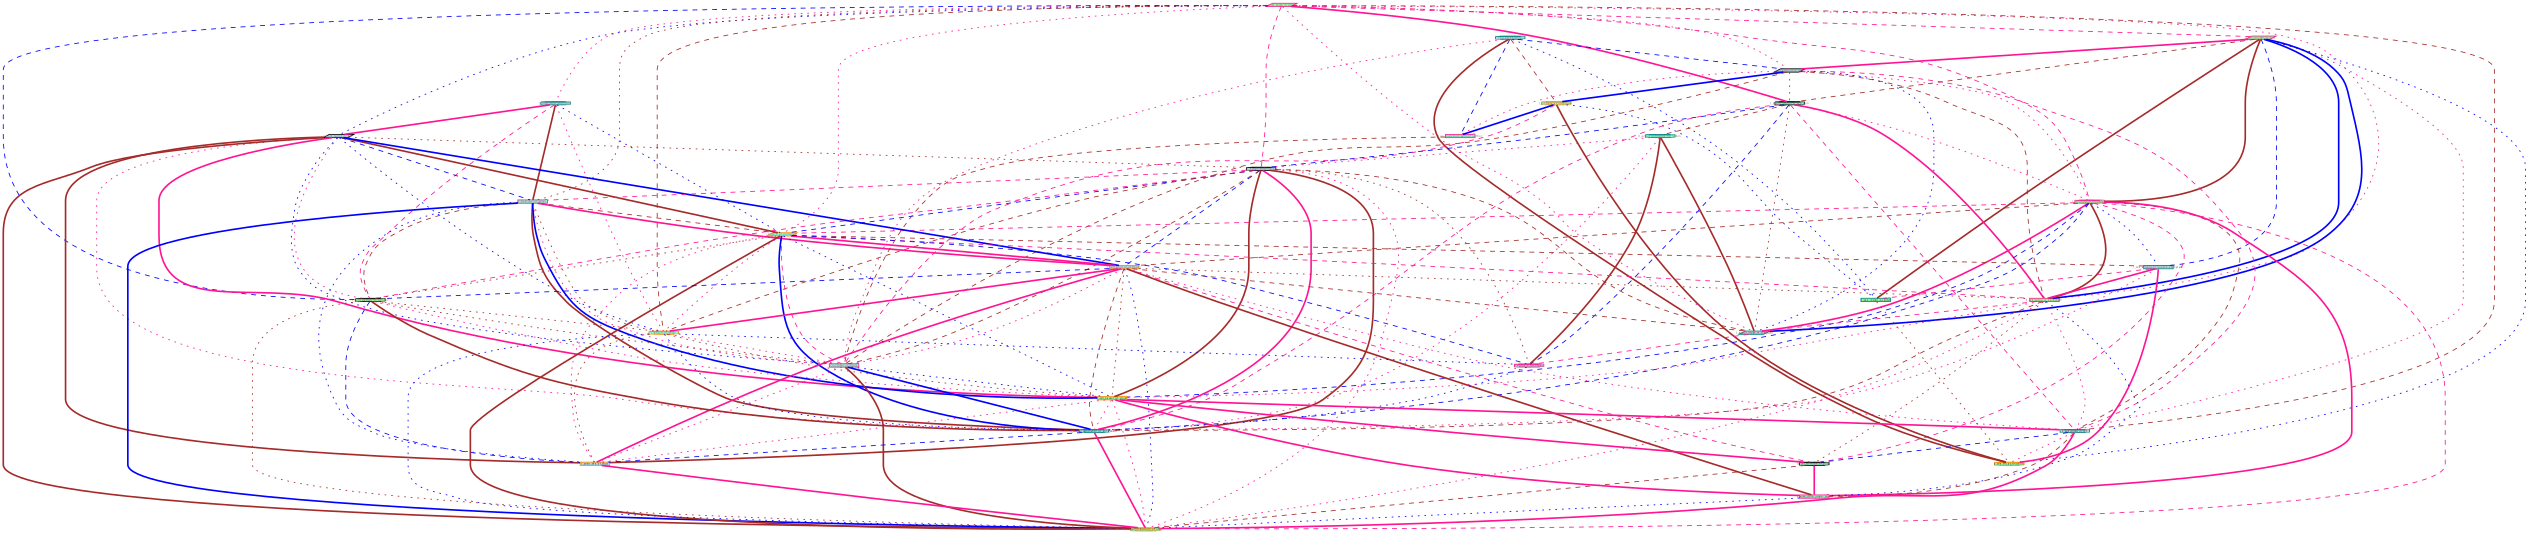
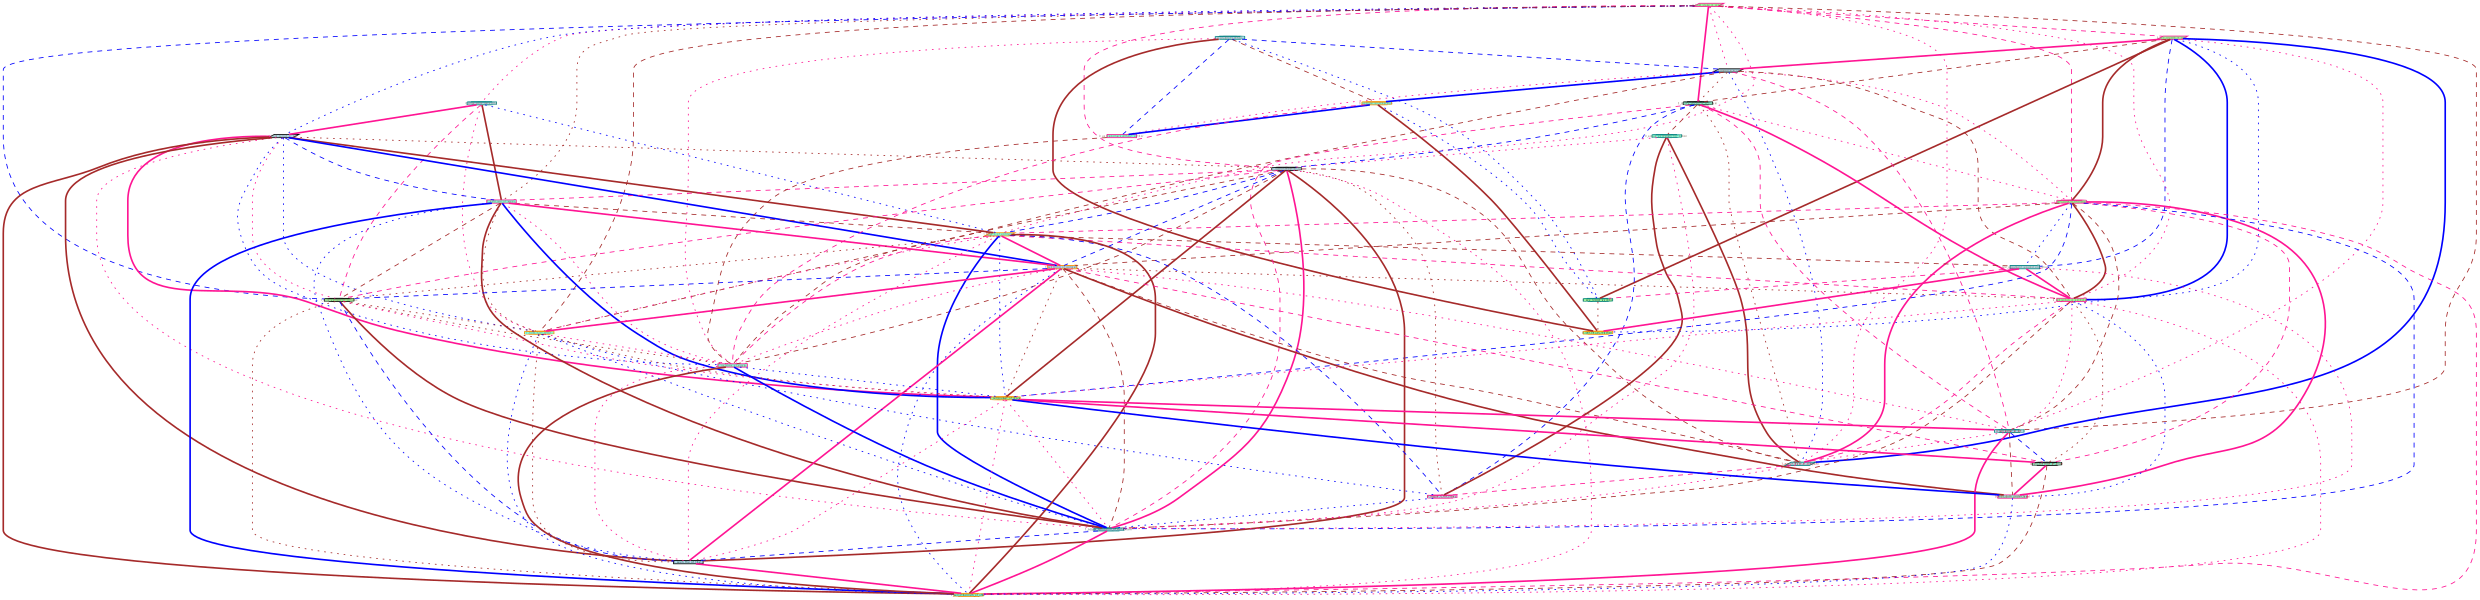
(1876, 300) -> (1598, 300)
(1112, 398) -> (1005, 398)
(2042, 447) -> (1905, 447)
(595, 464) -> (688, 562)
(1454, 471) -> (1480, 453)
none -> (1461, 508)
